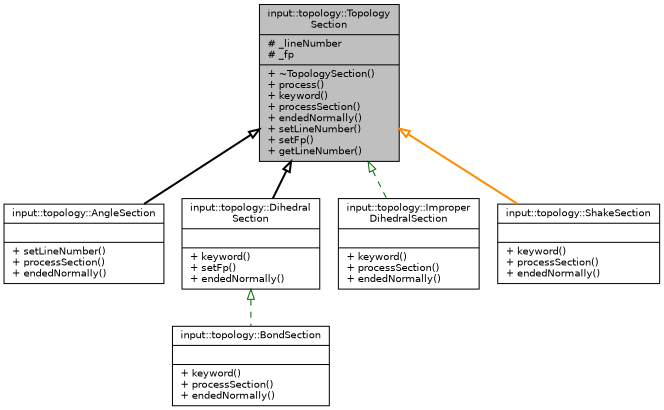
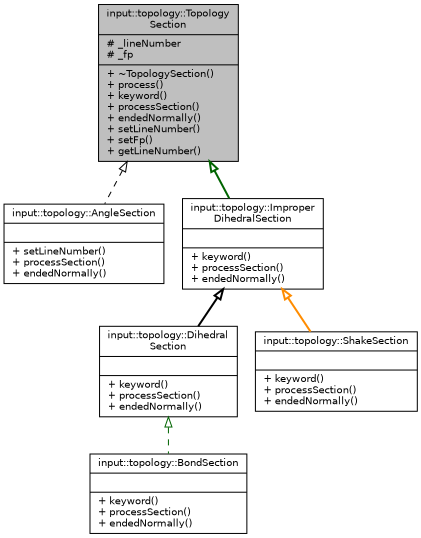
(197, 169) -> (114, 187)
(463, 169) -> (299, 315)
(280, 184) -> (208, 312)
(380, 184) -> (222, 184)
(213, 268) -> (154, 396)
